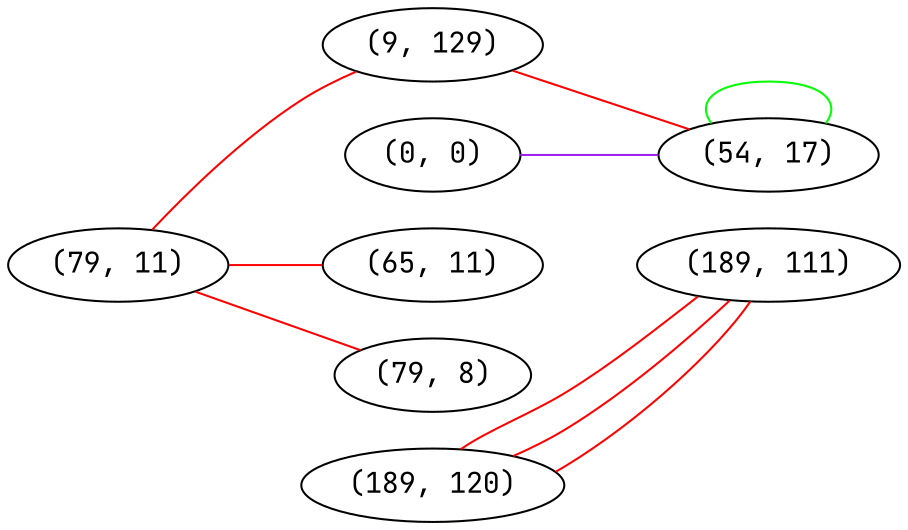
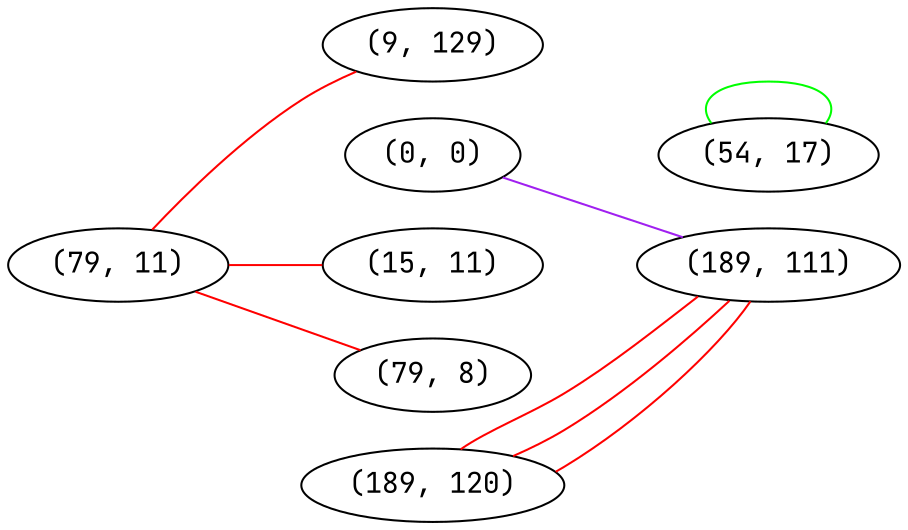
(601, 100) -> none
(589, 155) -> (593, 207)
(433, 265) -> (433, 265)
